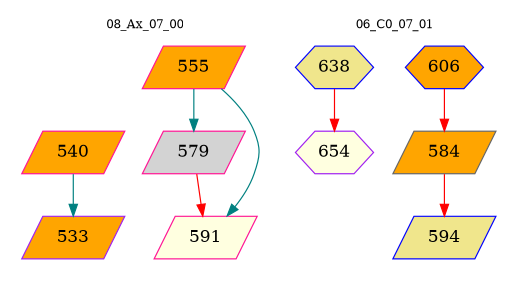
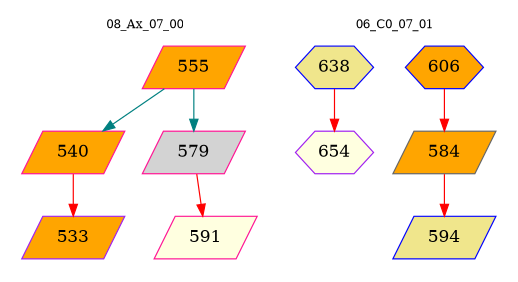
(258, 145) -> (139, 106)
(73, 189) -> (73, 189)
